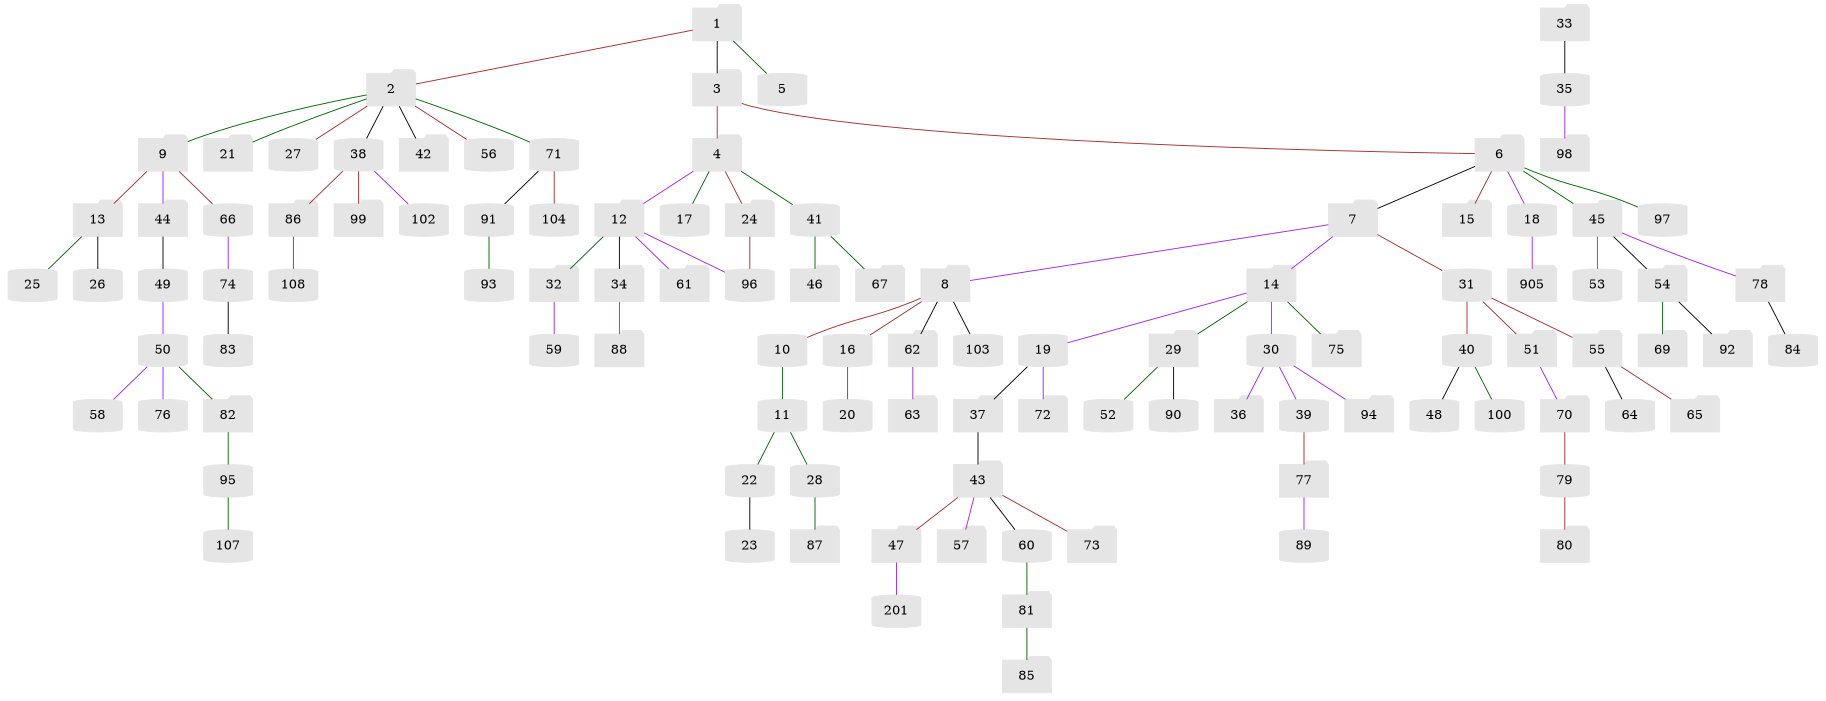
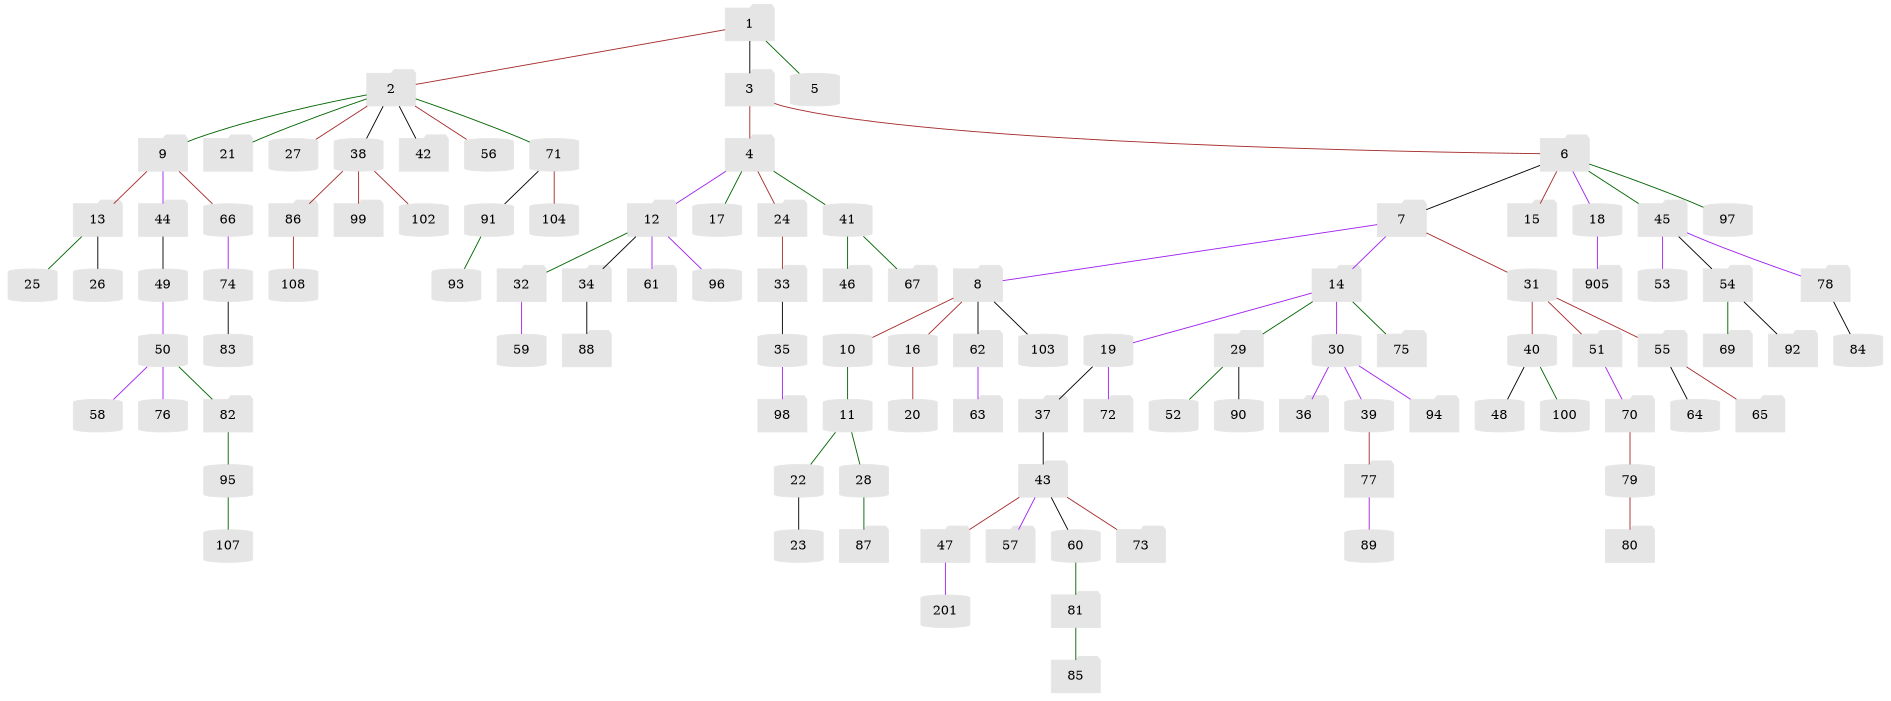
(391, 188) -> (391, 188)
(750, 253) -> (782, 253)
(619, 318) -> (587, 318)
